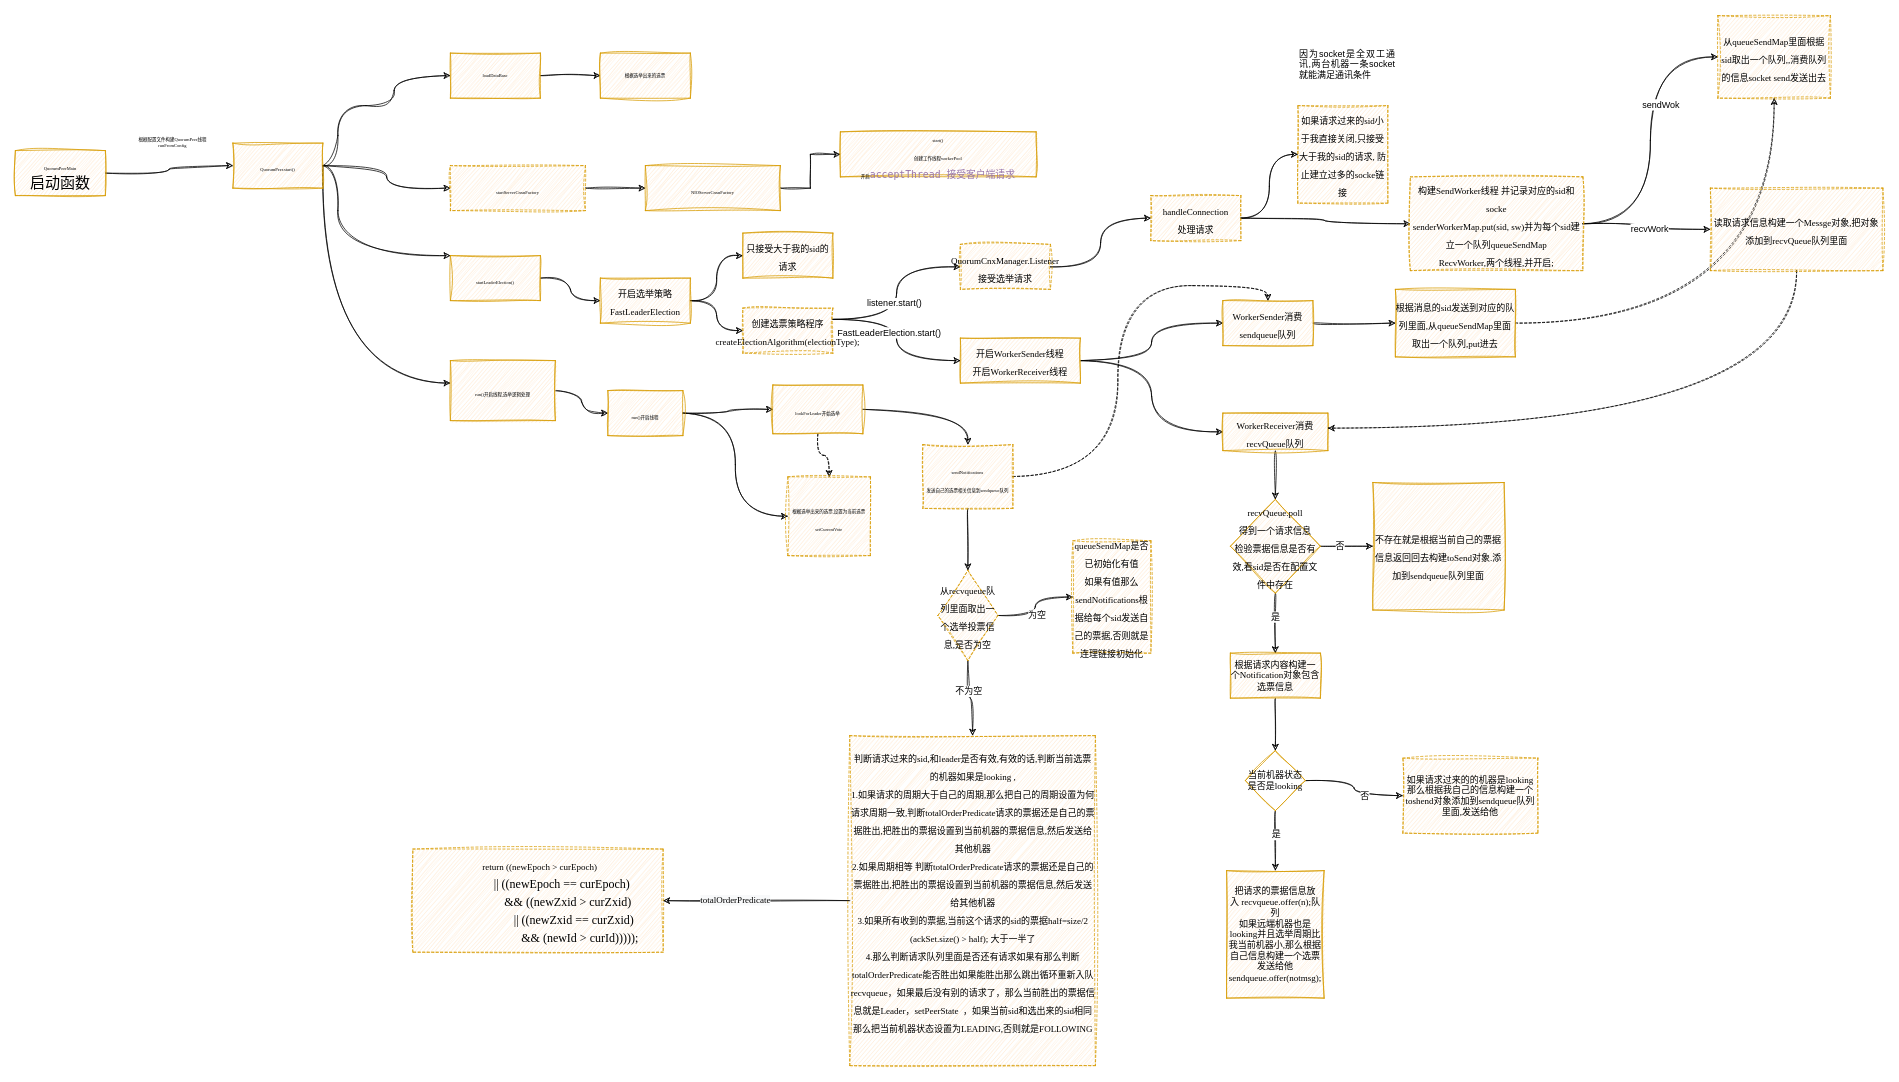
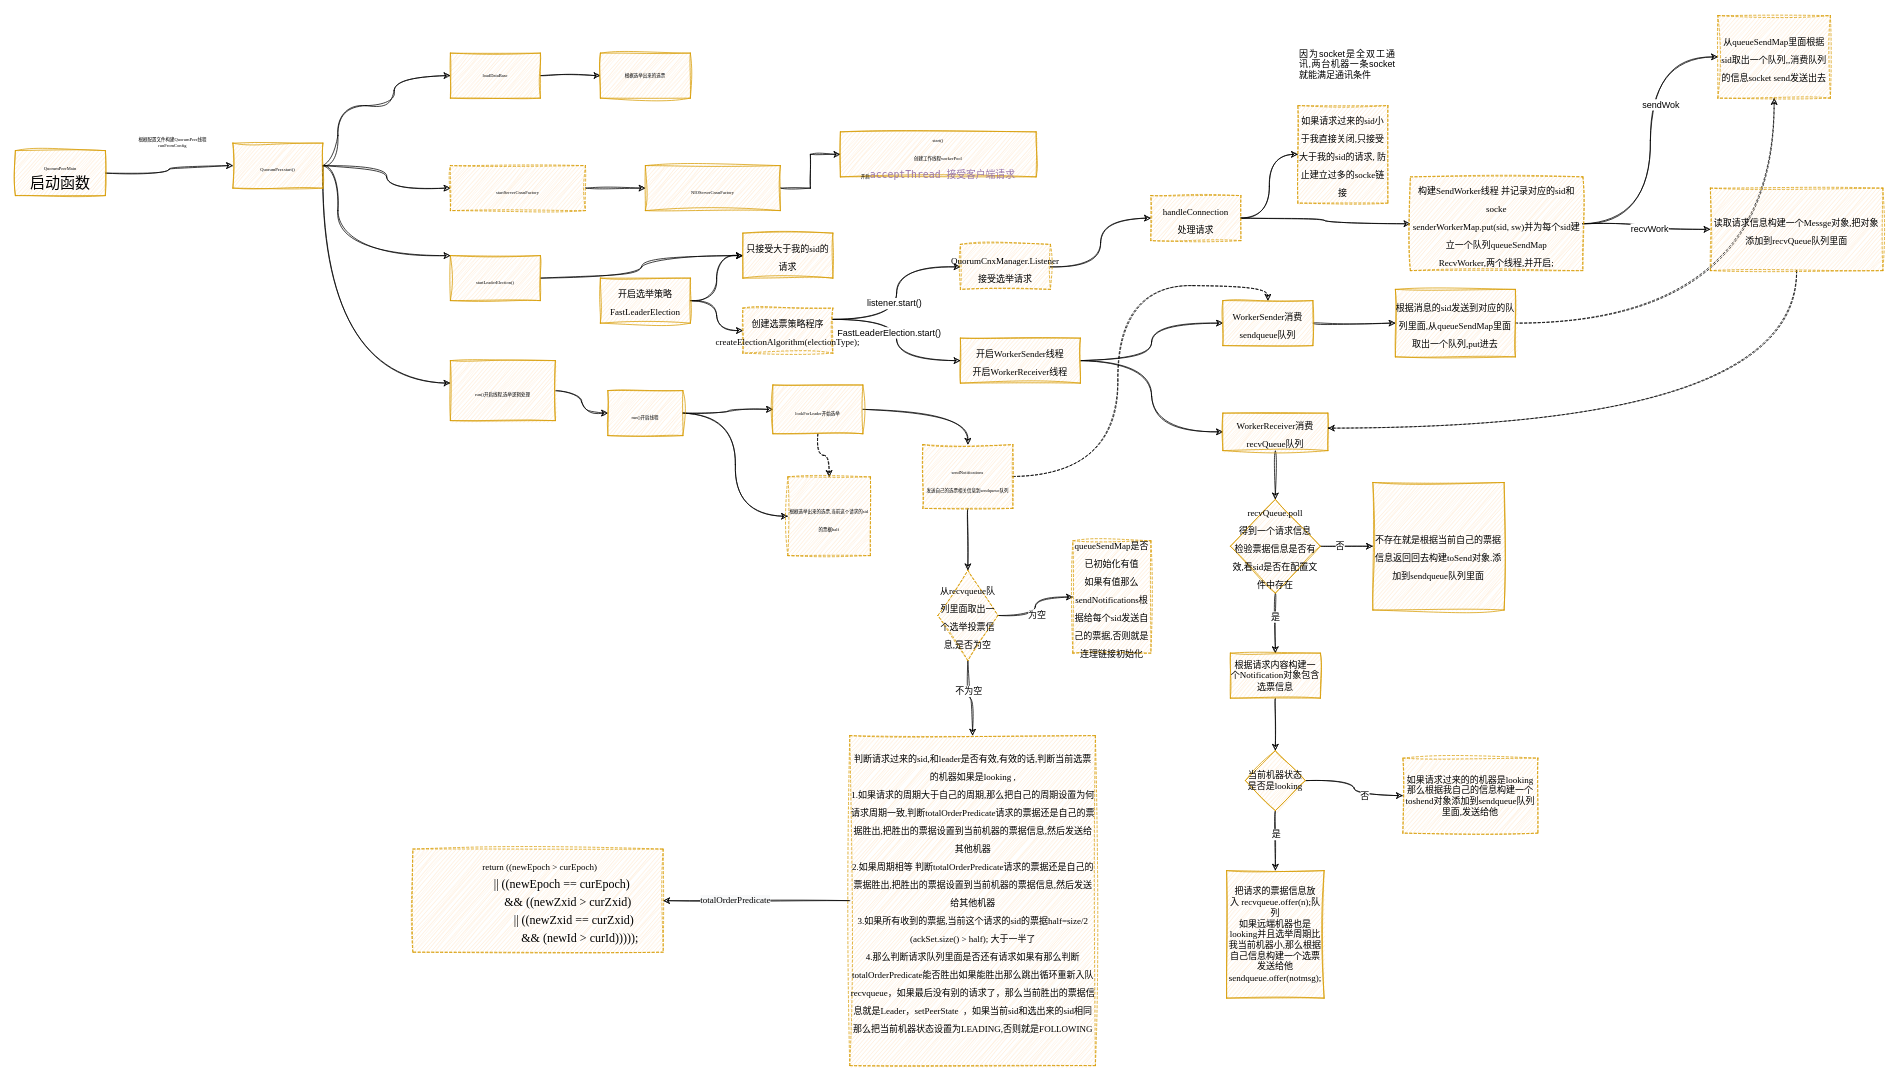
(571, 293) -> (641, 269)
(829, 516) -> (829, 516)
(1275, 780) -> (1275, 780)
